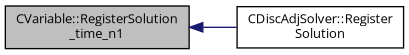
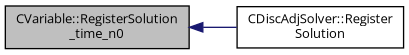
(97, 27) -> (97, 27)
